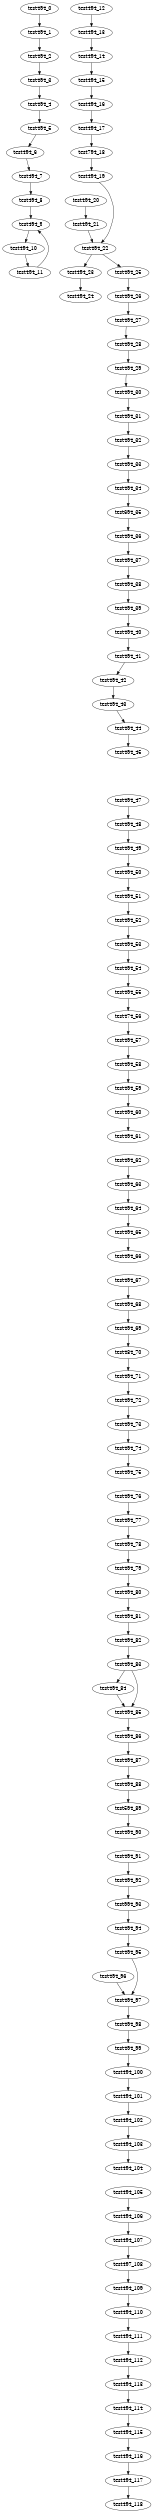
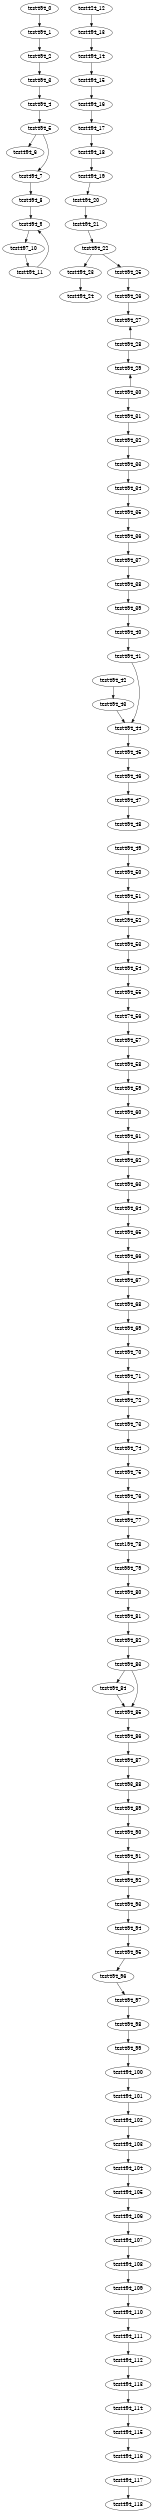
(92, 9) -> (92, 9)
(92, 153) -> (92, 153)
(28, 163) -> (48, 152)
(114, 210) -> (89, 187)
(24, 249) -> (24, 249)
(126, 331) -> (130, 334)
(126, 379) -> (130, 382)
(128, 513) -> (128, 513)
(122, 667) -> (139, 691)
none -> (128, 777)
(128, 835) -> none
(128, 921) -> (128, 921)
none -> (128, 1147)
none -> (128, 1267)
(128, 1353) -> (128, 1353)
none -> (128, 1483)
(128, 1545) -> (128, 1545)
(128, 1569) -> (128, 1569)
(128, 1785) -> (128, 1785)
(128, 1809) -> (128, 1809)
none -> (128, 1843)
(128, 1905) -> (128, 1905)
(138, 1975) -> (122, 1963)
none -> (128, 2179)
(128, 2265) -> (128, 2265)
(128, 2467) -> none
